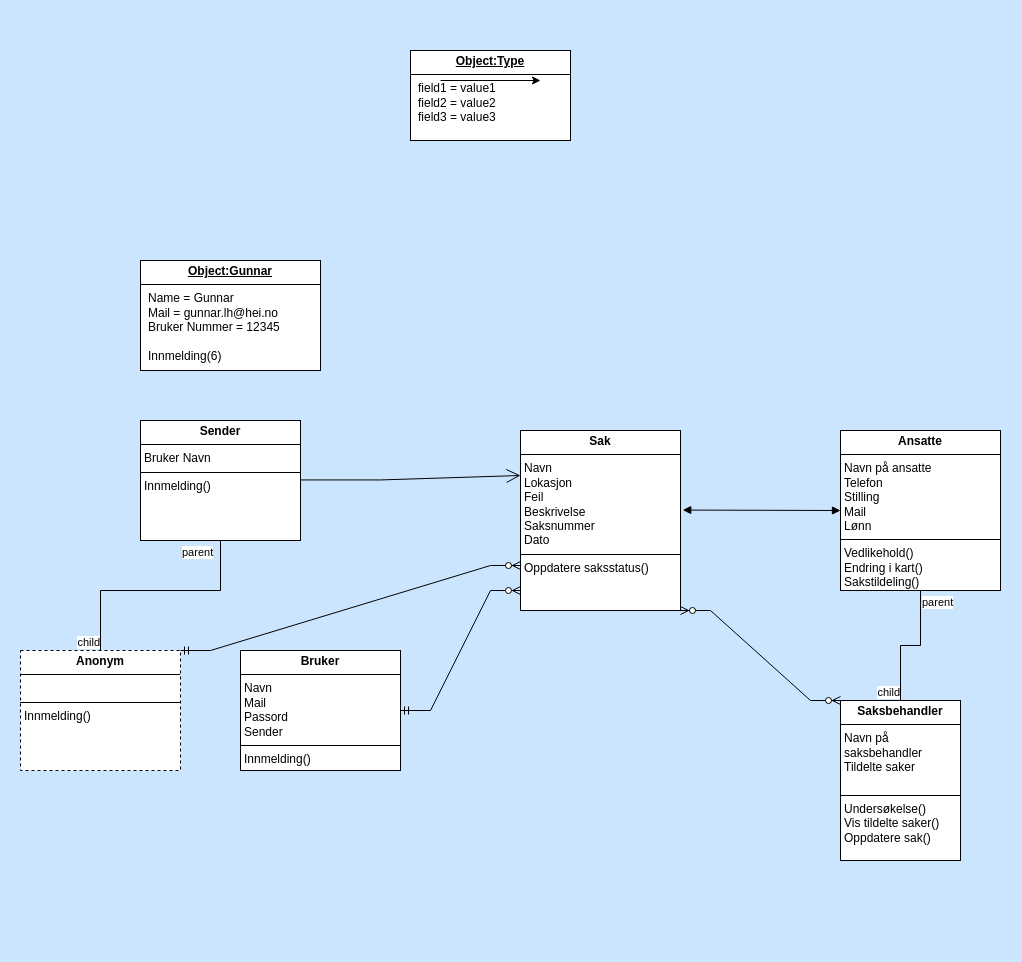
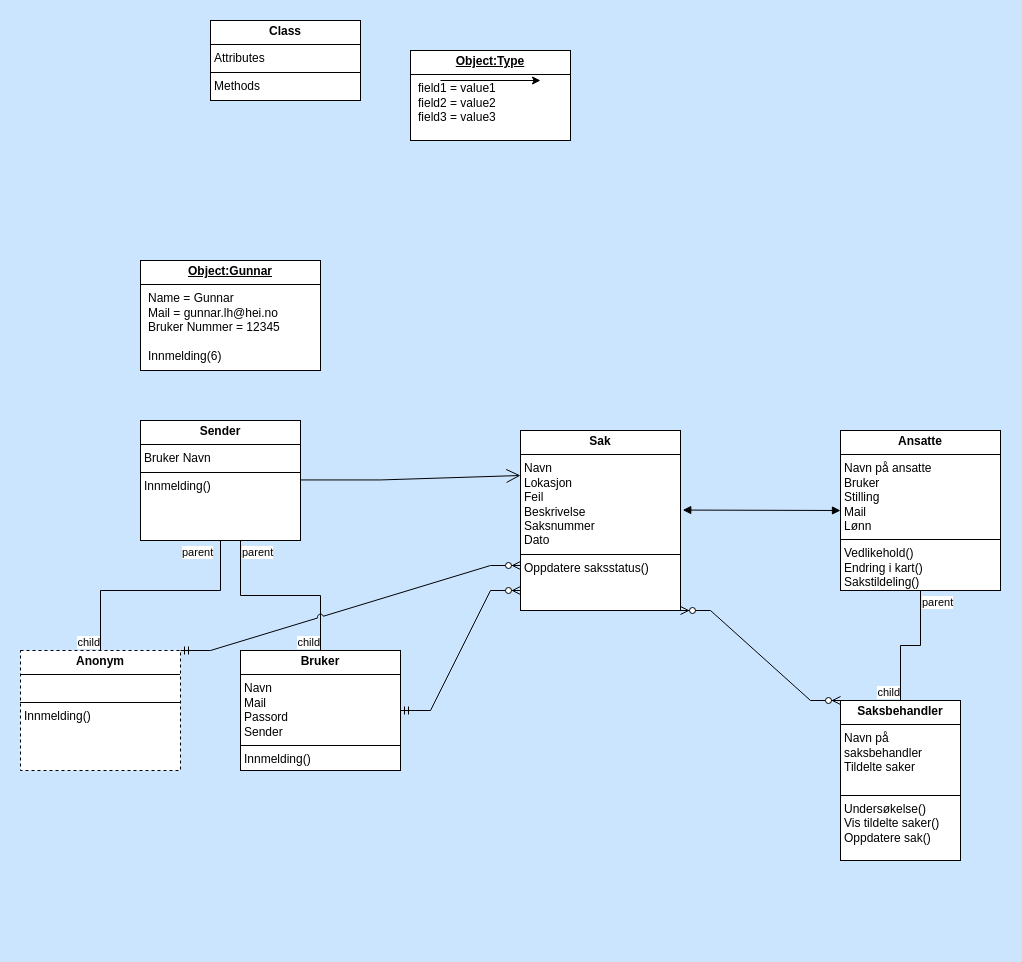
none -> (286, 61)
(888, 495) -> (888, 495)
none -> (281, 596)
